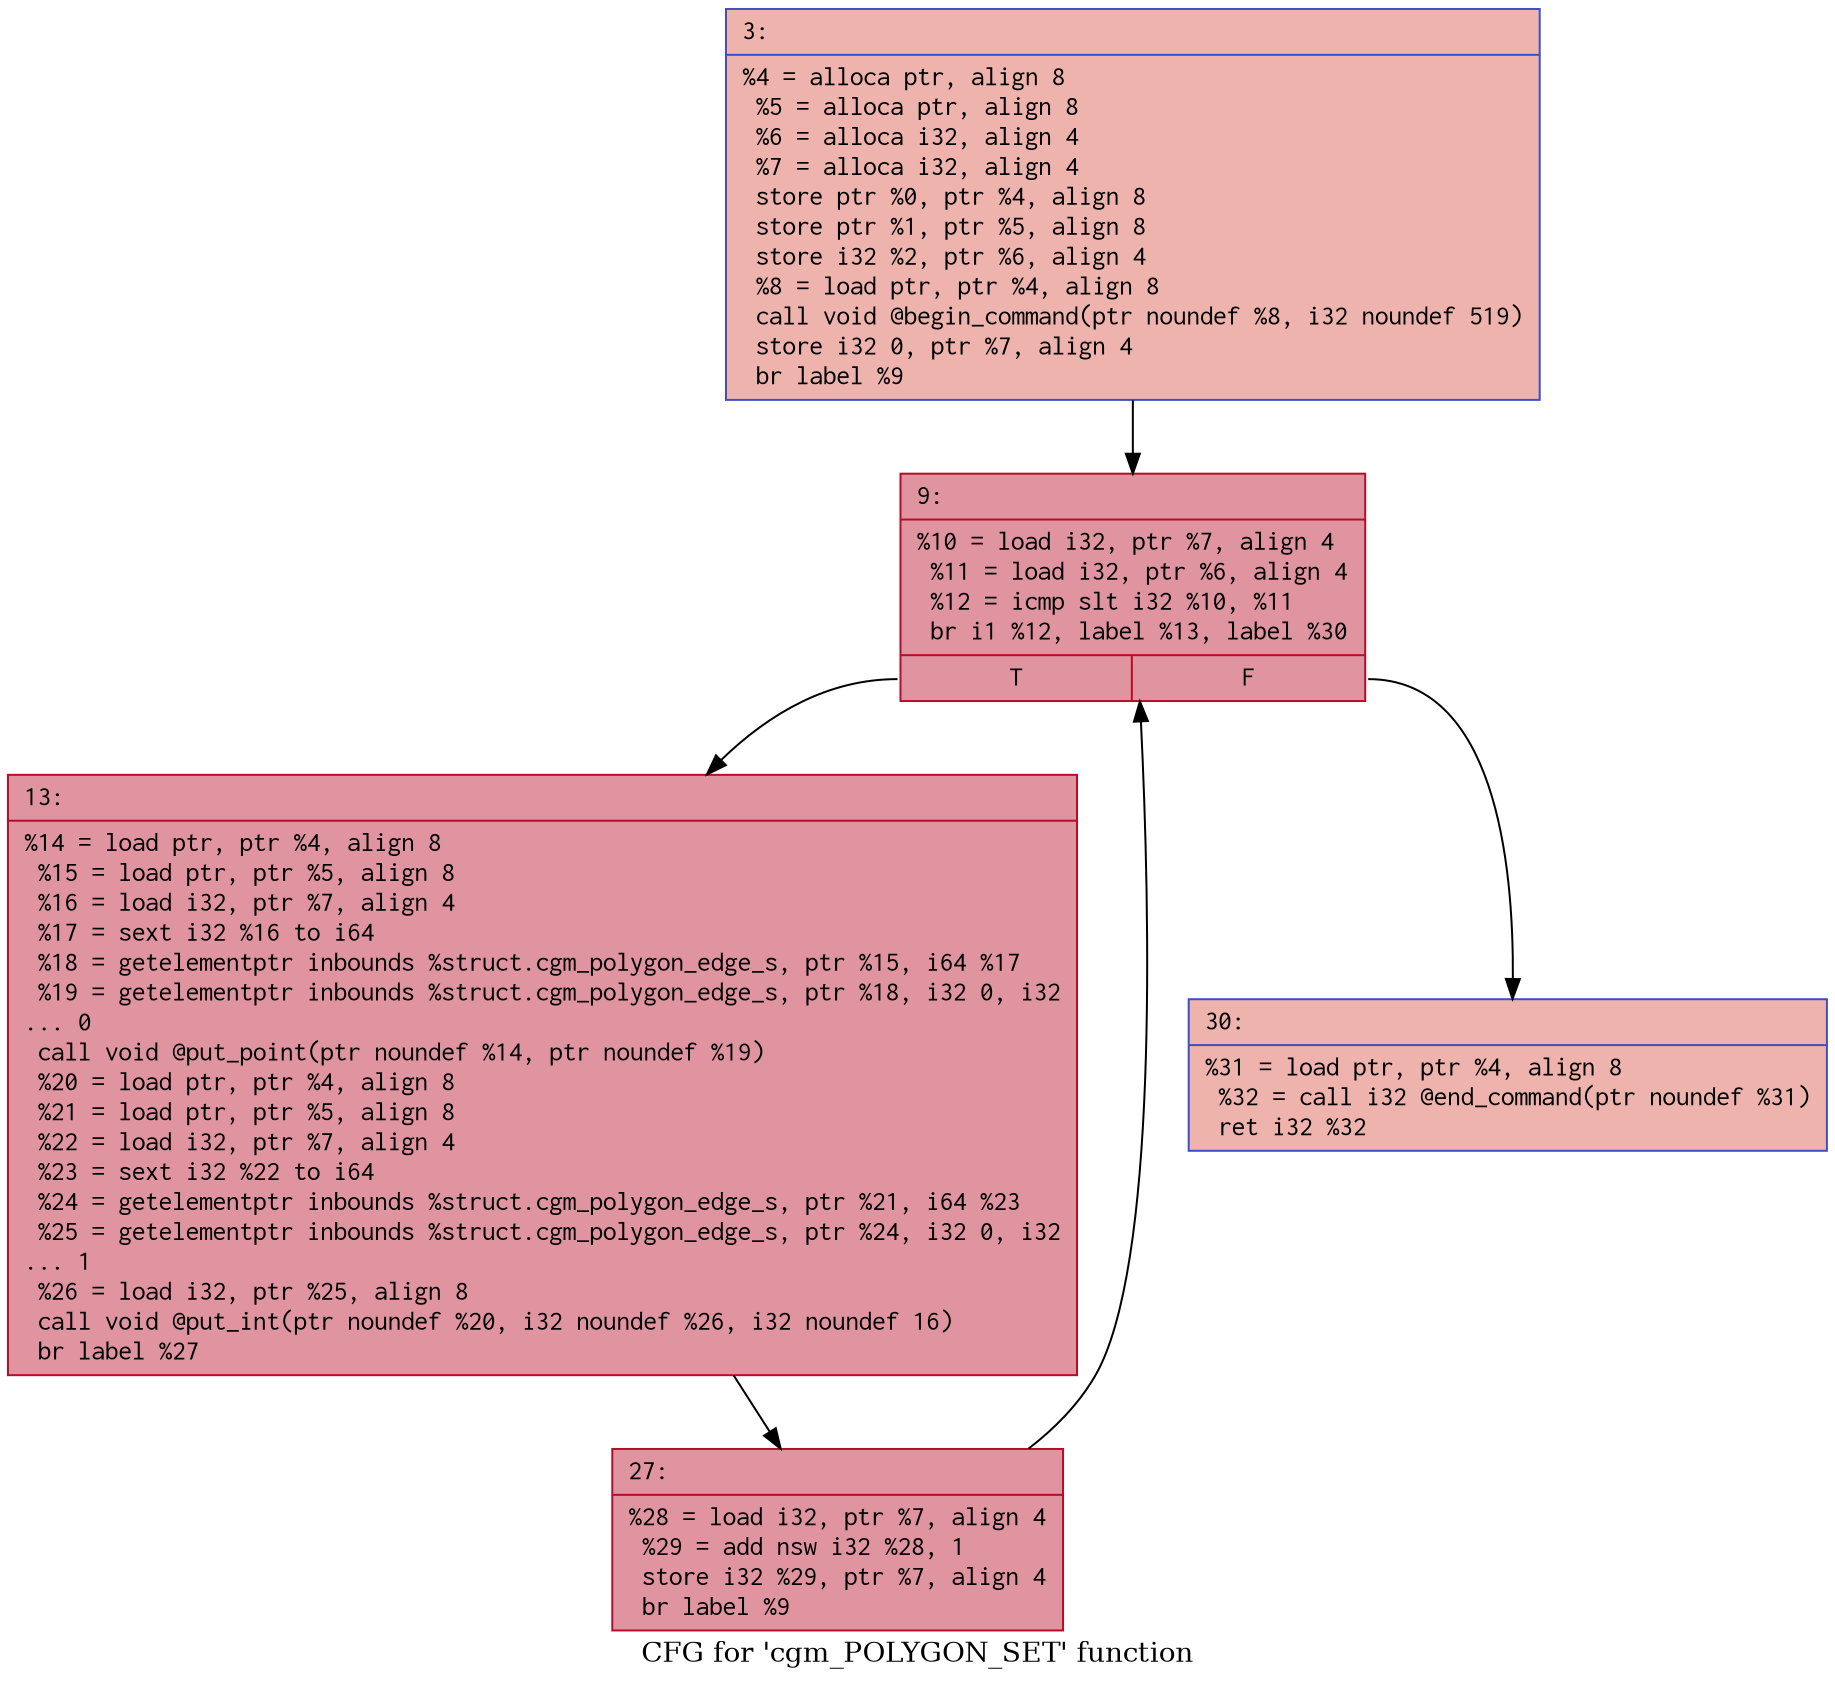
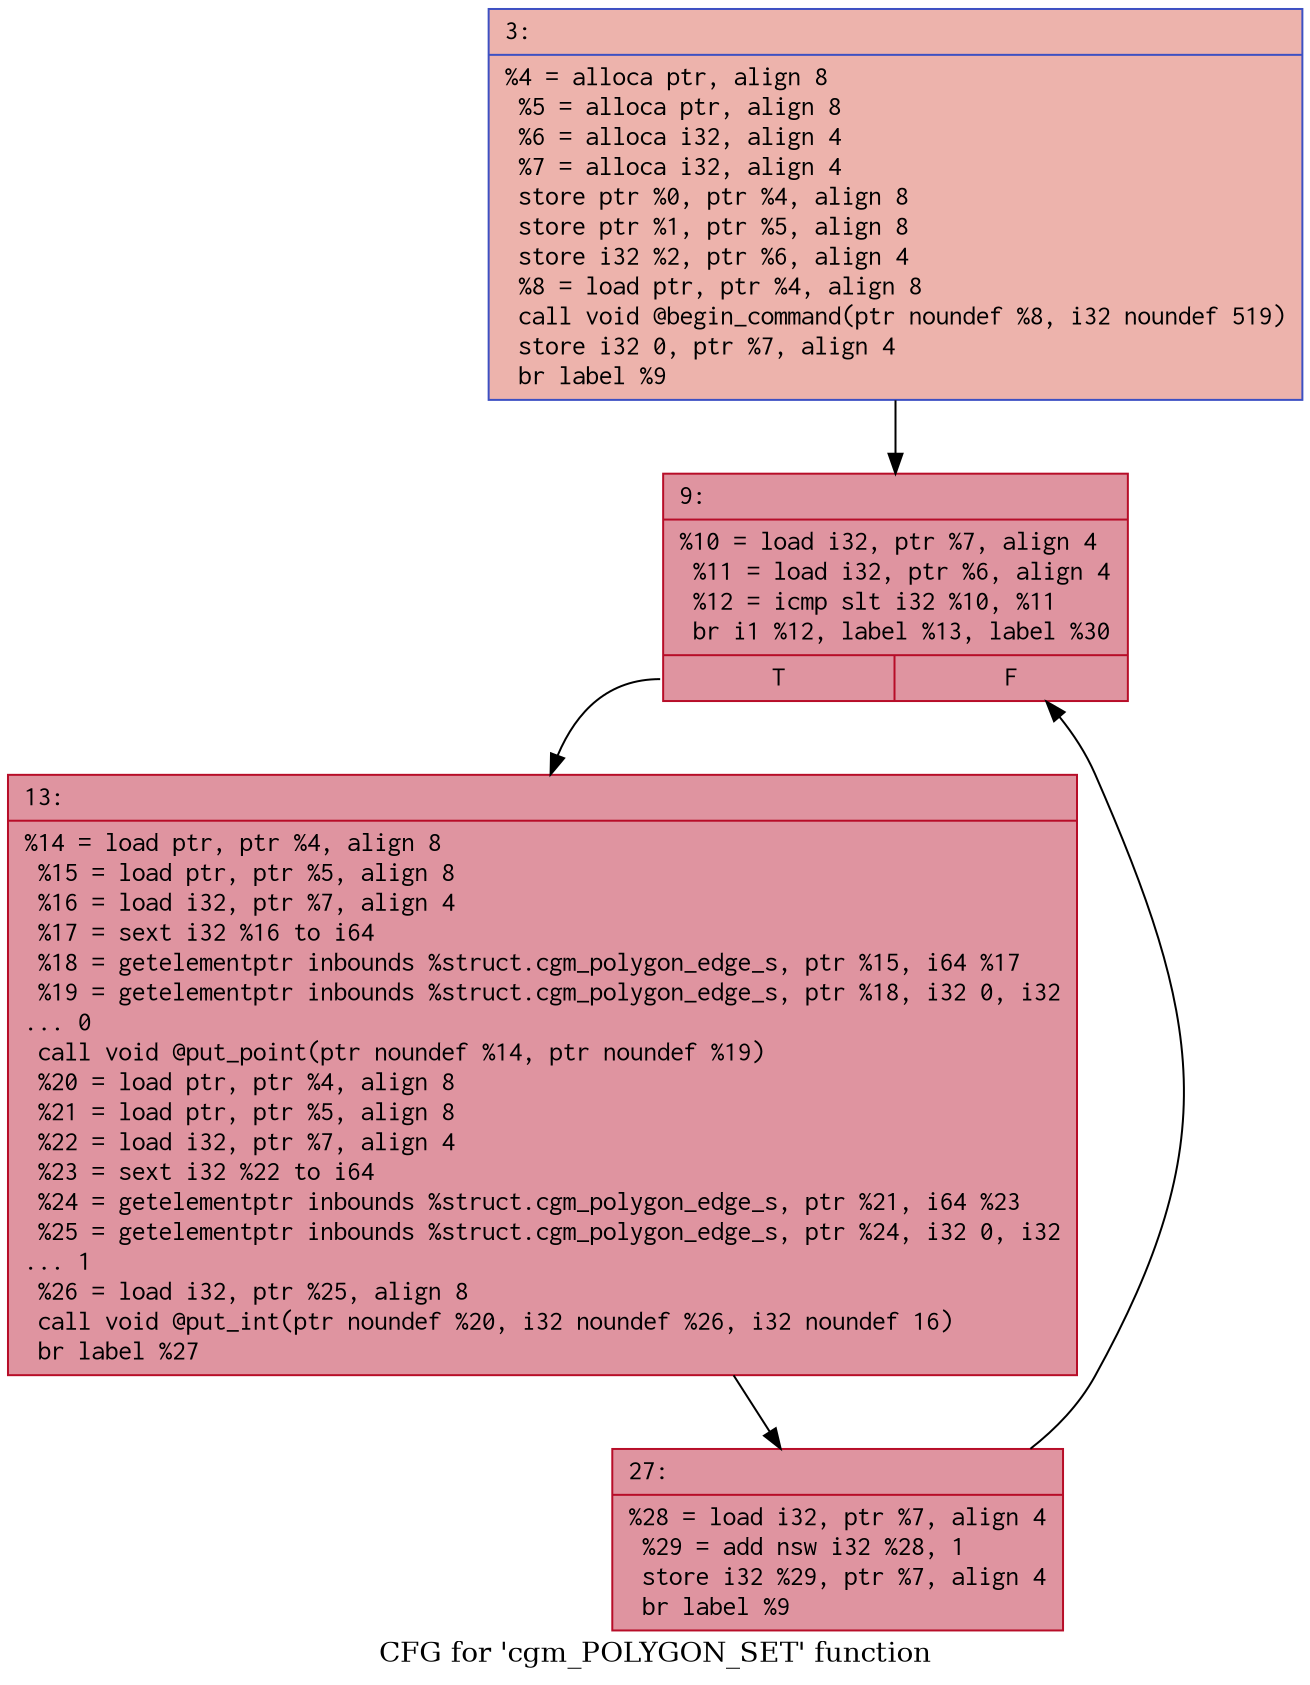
(1508, 1075) -> none
